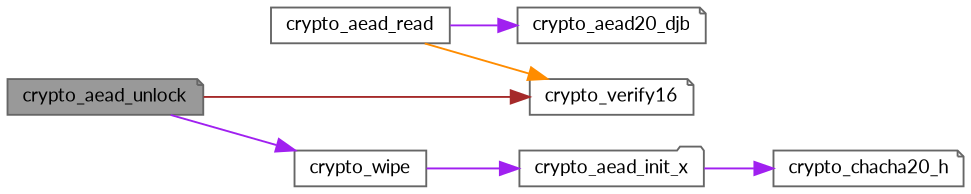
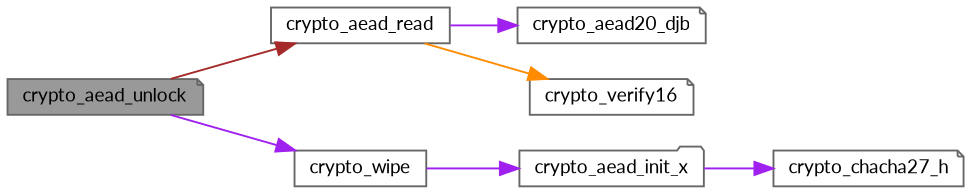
(357, 97) -> (224, 64)
(869, 168) -> (869, 168)
